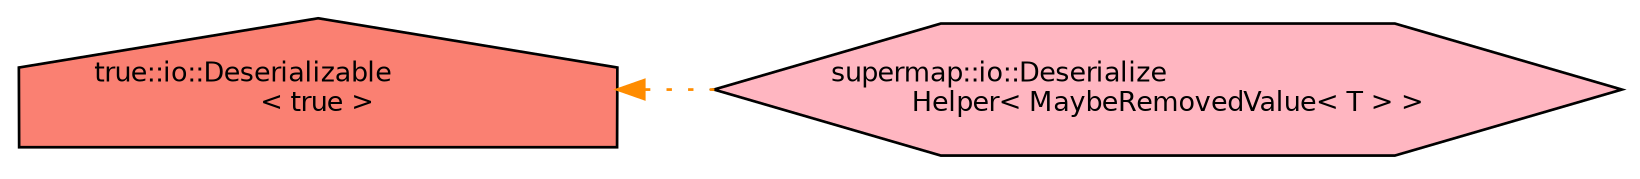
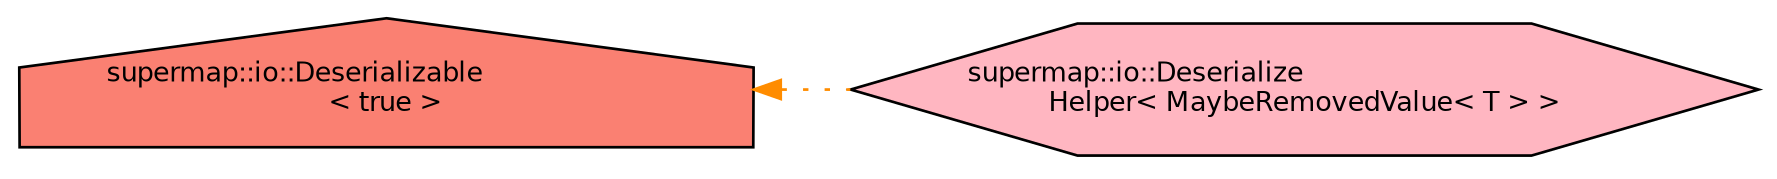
(318, 90) -> (386, 90)
